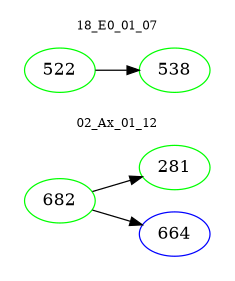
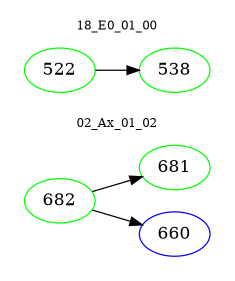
(117, 26) -> (117, 26)
(117, 124) -> (117, 124)
(175, 168) -> (175, 168)
(175, 234) -> (175, 234)
